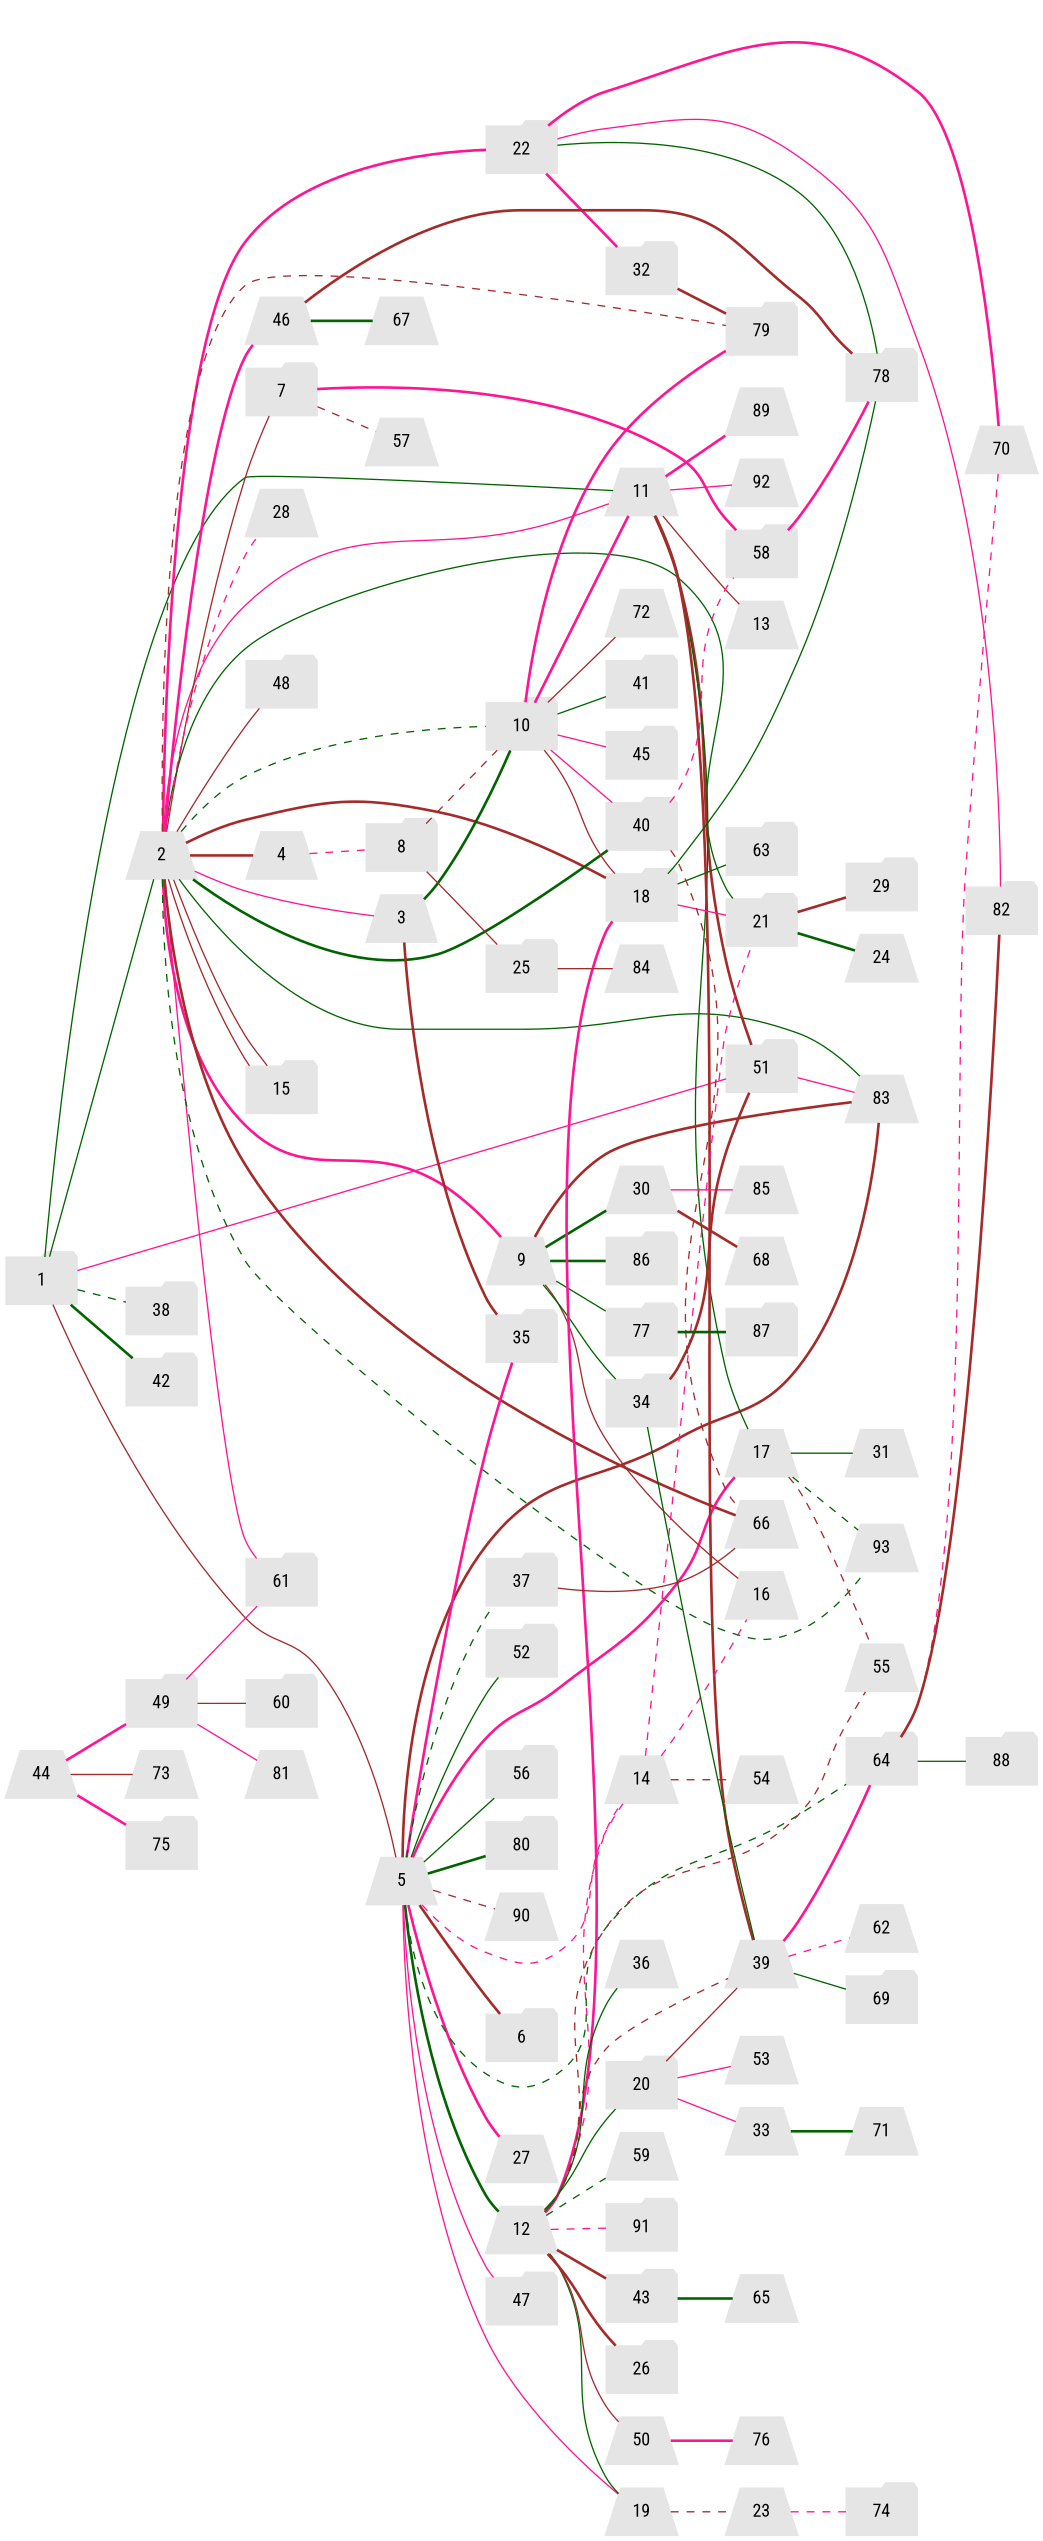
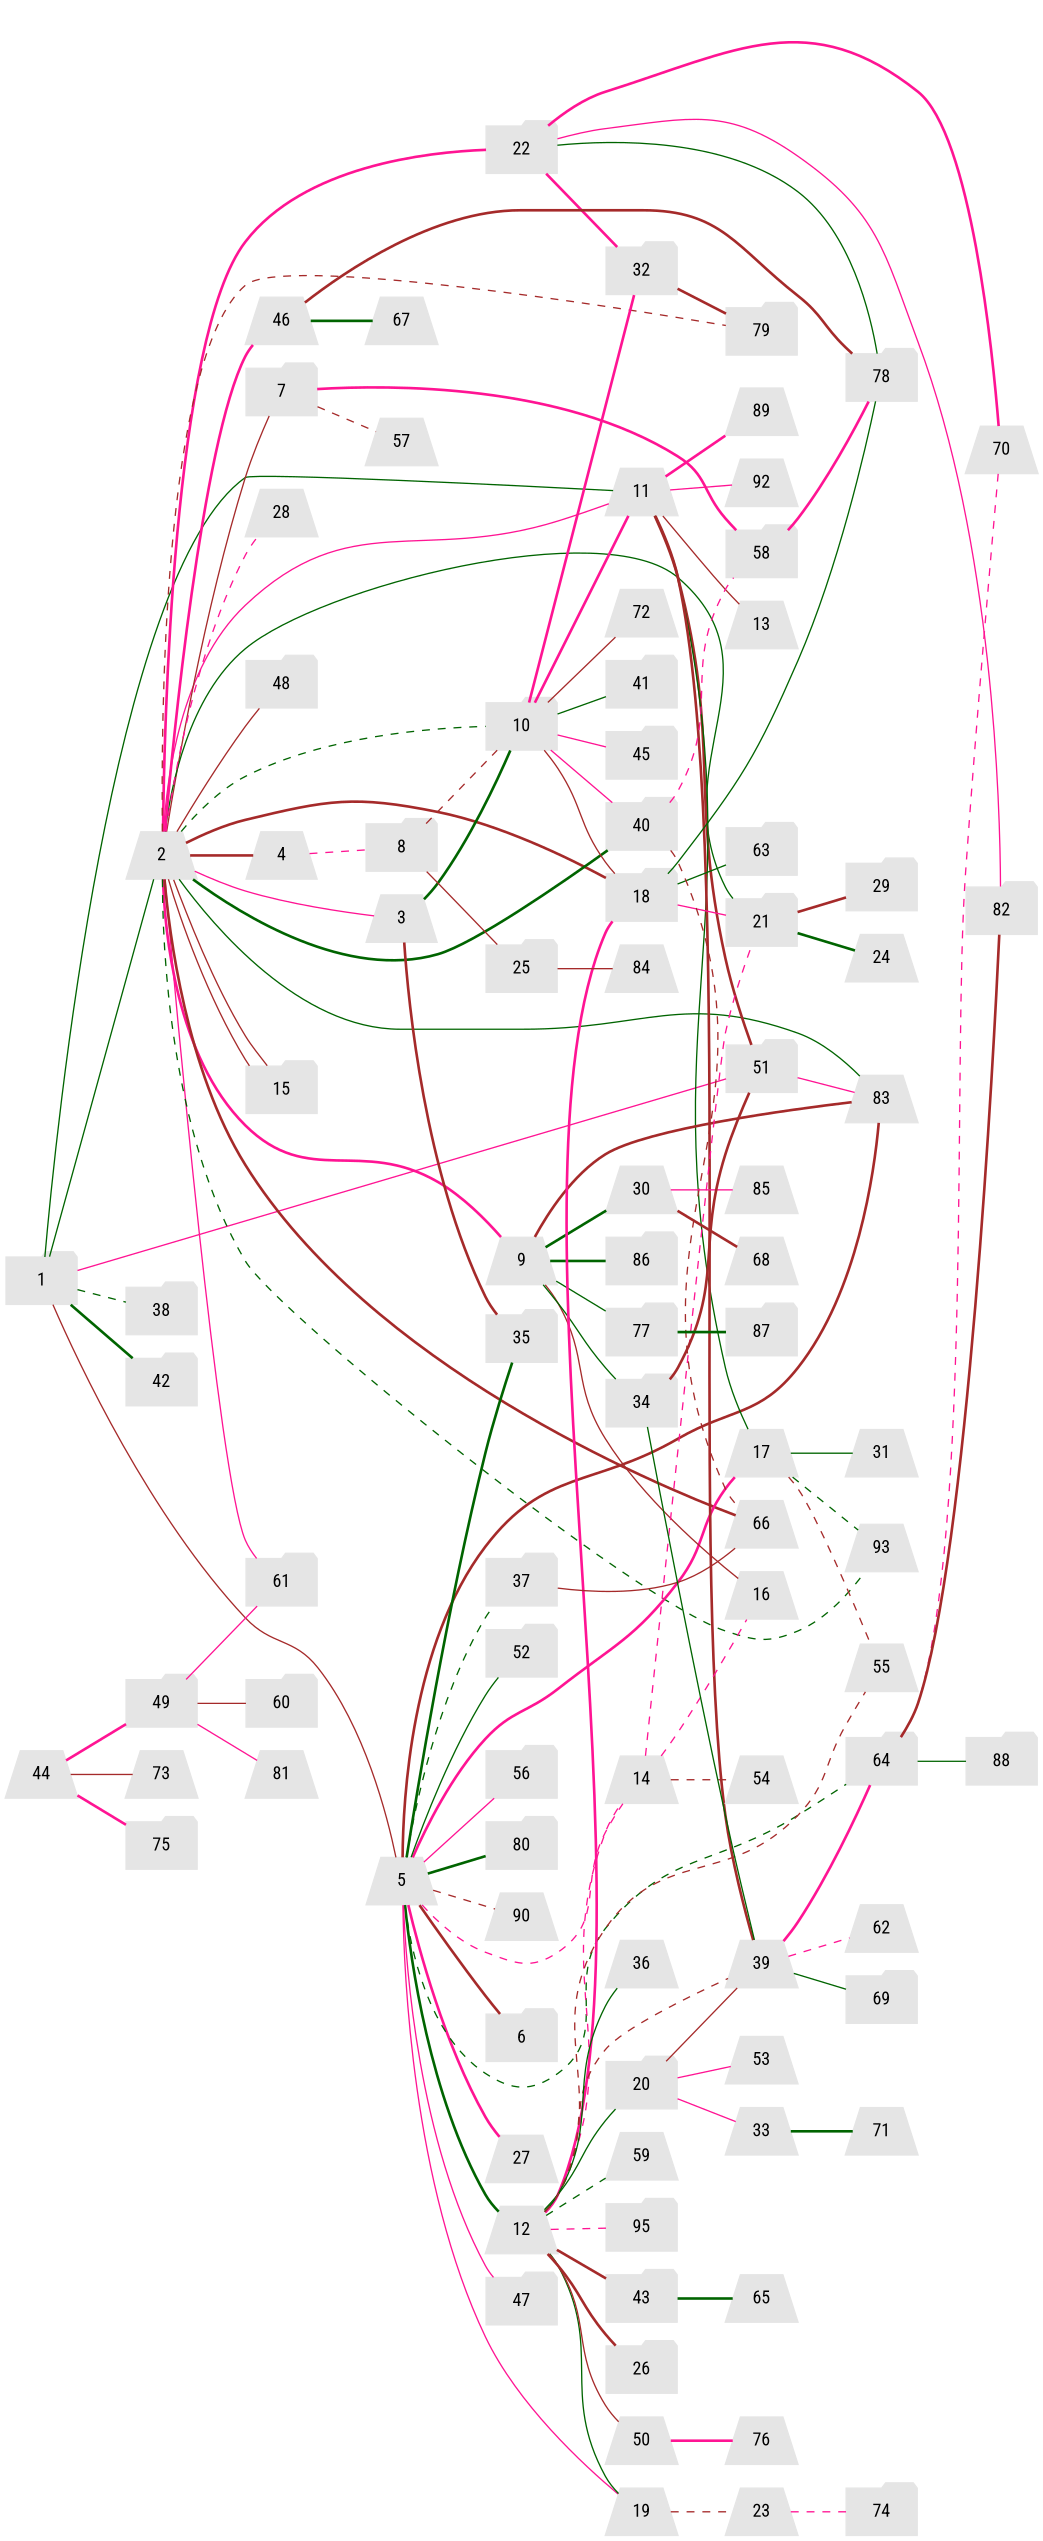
(581, 500) -> (582, 499)
(459, 1571) -> (459, 1571)
(459, 1830) -> (459, 1830)
(642, 2227) -> (642, 2227)
